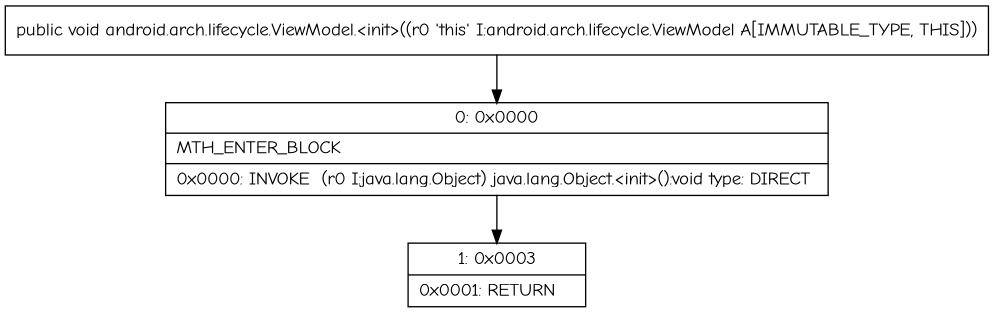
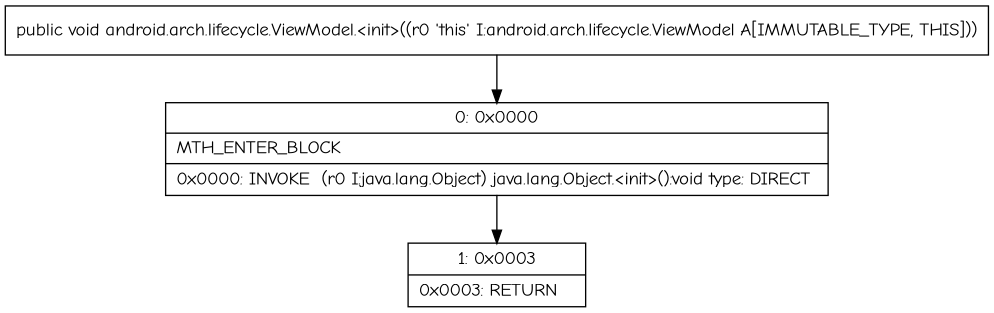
(496, 290) -> (497, 290)
